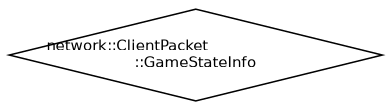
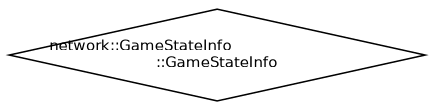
(196, 55) -> (217, 55)
